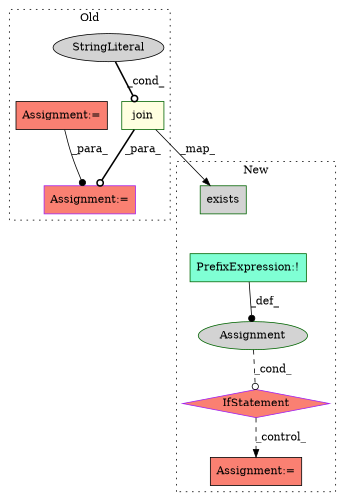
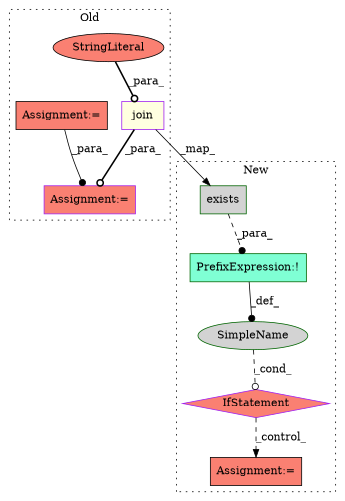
(108, 48) -> (108, 48)
(146, 82) -> (146, 82)
(143, 116) -> (143, 116)
none -> (235, 231)
(253, 336) -> (253, 336)
